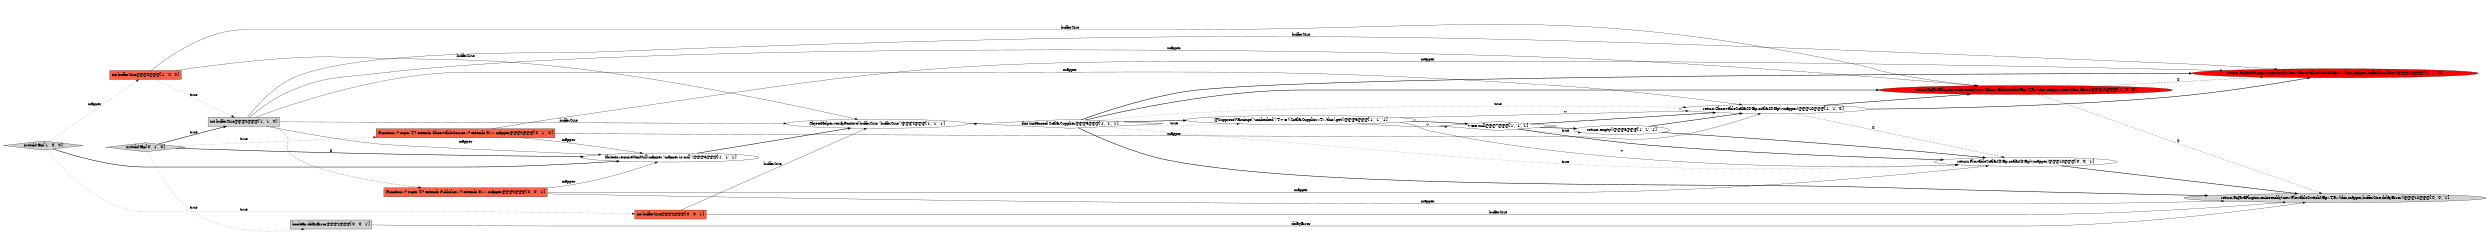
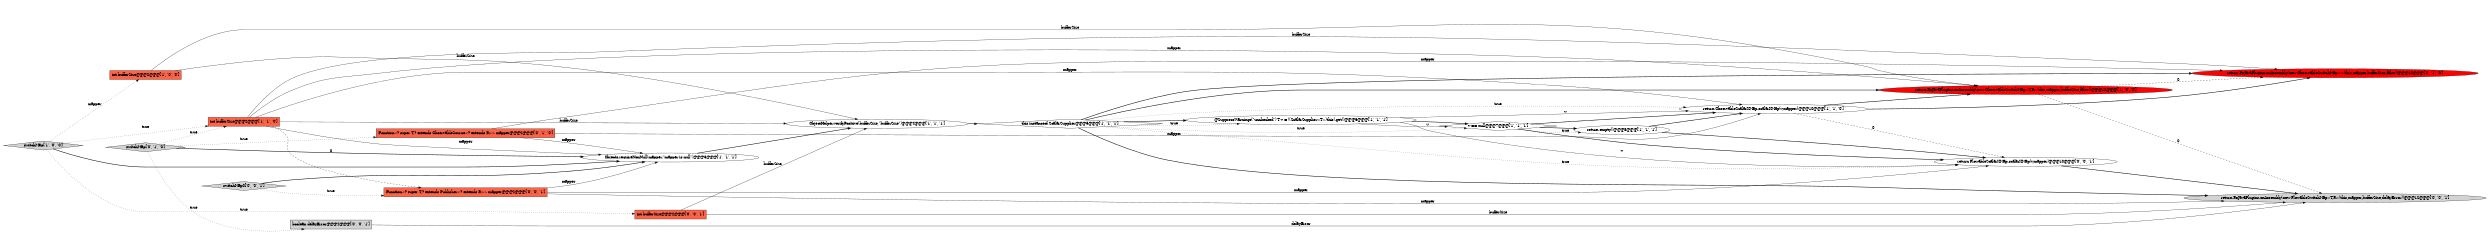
(194, 98) -> (134, 135)
(244, 122) -> (244, 122)
none -> (1286, 133)
(191, 136) -> (191, 136)
none -> (244, 186)
